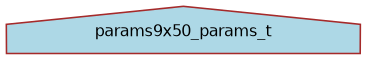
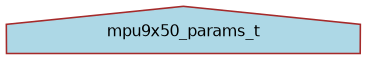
(183, 32) -> (183, 32)
